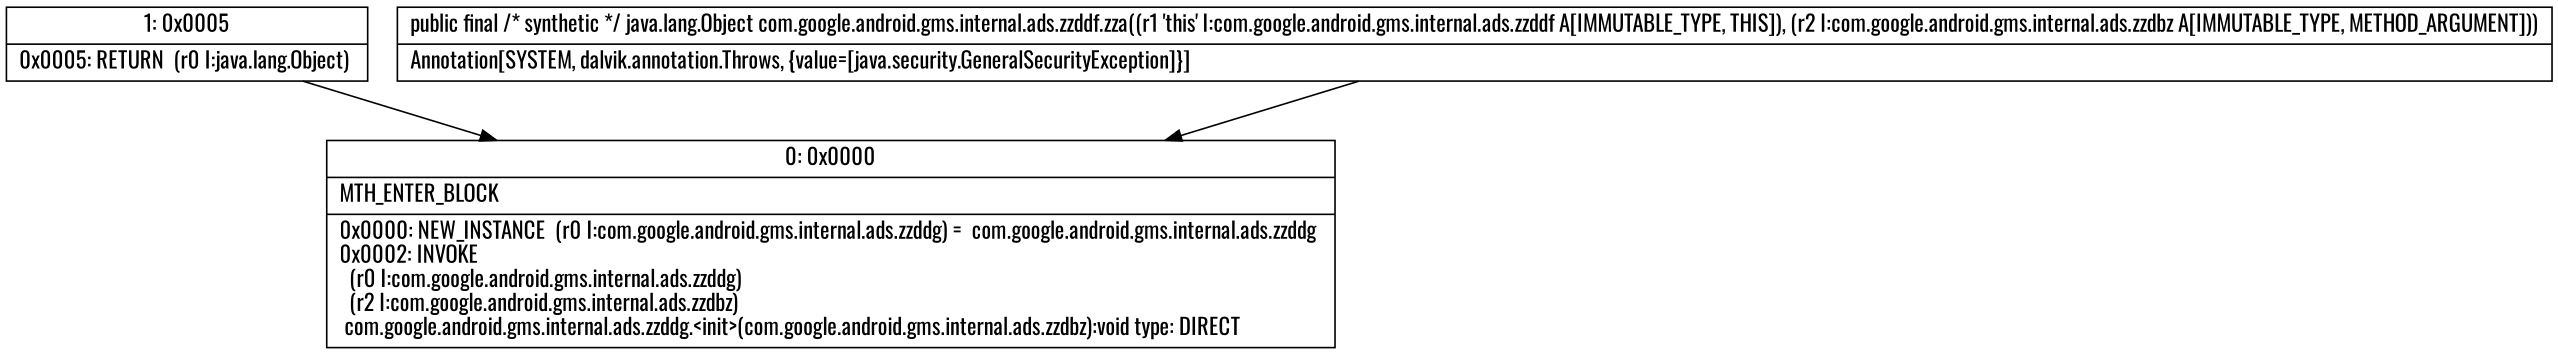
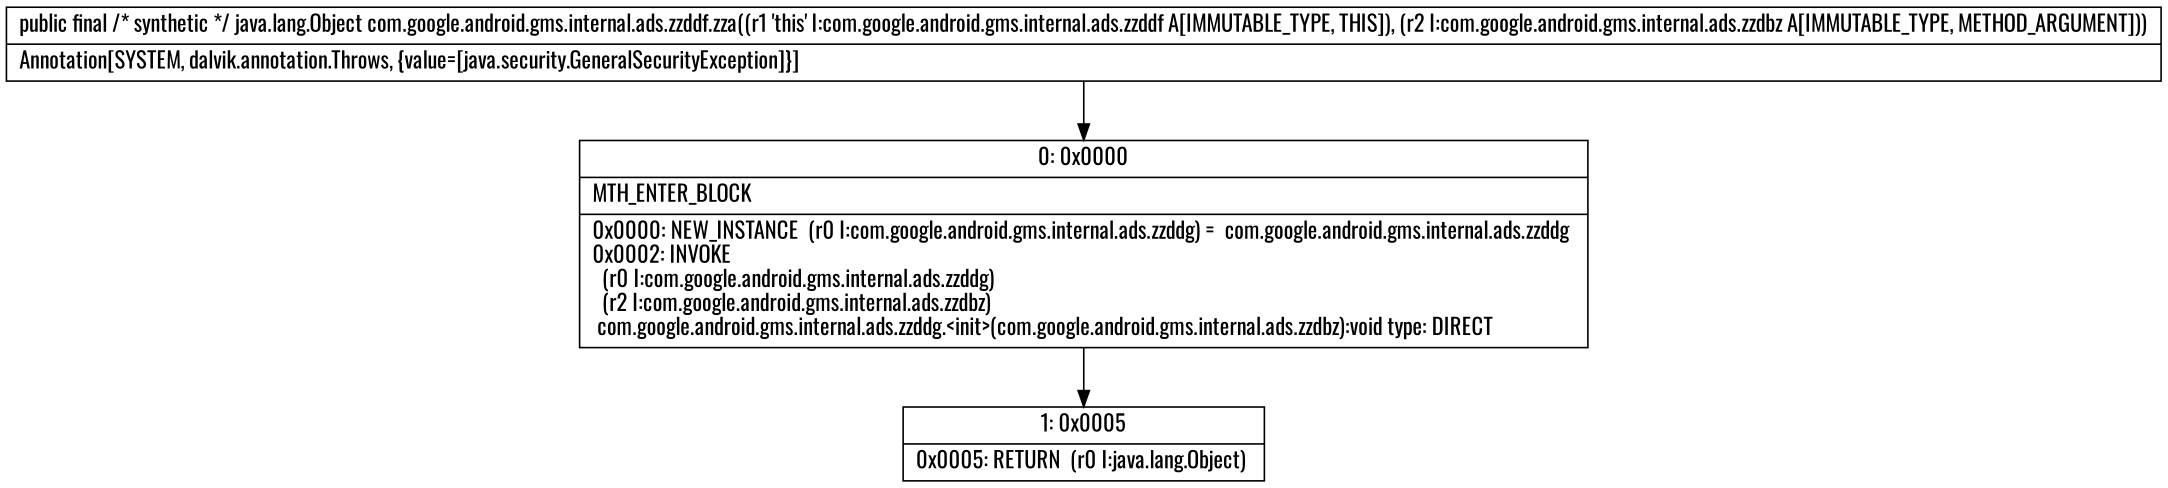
(392, 108) -> (1084, 369)
